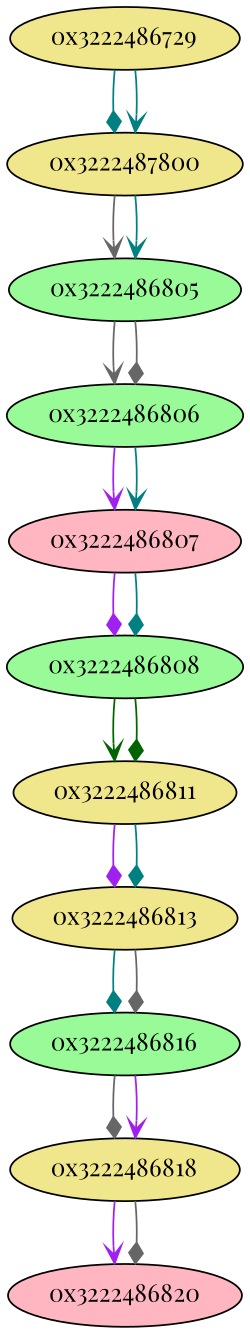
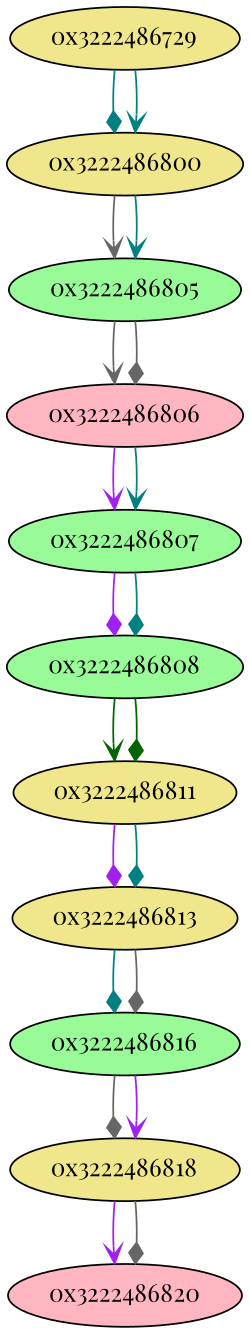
(125, 164) -> (125, 164)
(125, 416) -> (125, 416)
(125, 541) -> (125, 541)
